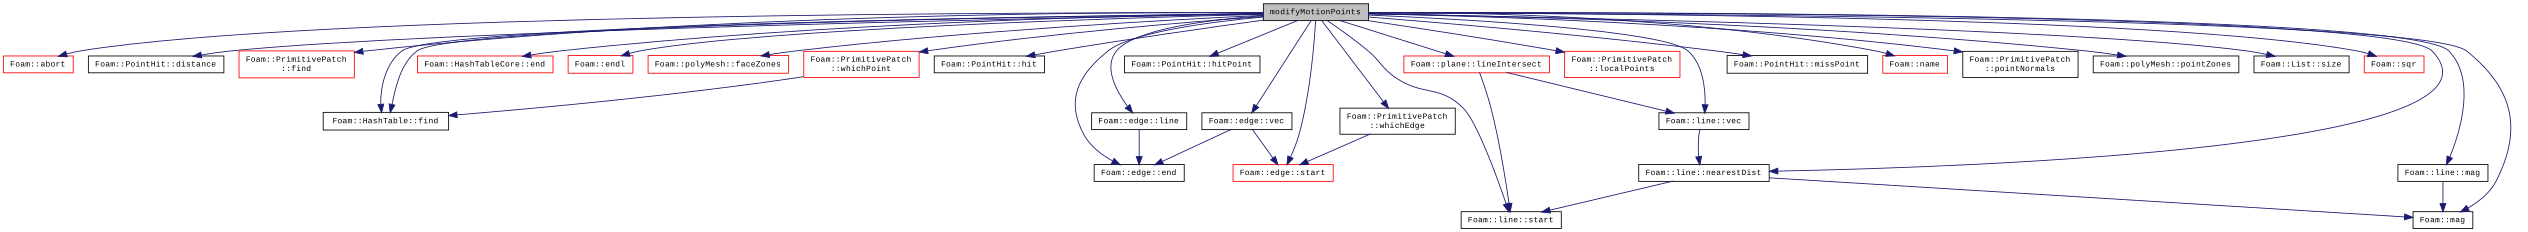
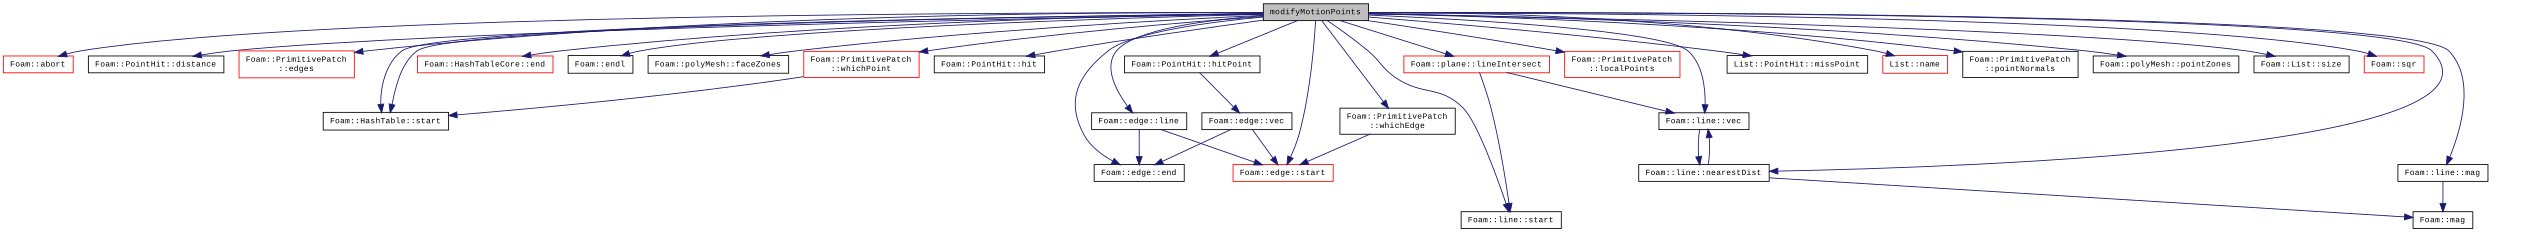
(2012, 20) -> none
(1284, 63) -> (1216, 90)
(297, 64) -> (297, 64)
(601, 64) -> (601, 64)
(718, 64) -> (718, 64)
(1797, 64) -> (1797, 64)
(1915, 64) -> (1915, 64)
(386, 121) -> (386, 121)
none -> (1209, 146)
(1612, 196) -> (1710, 151)
